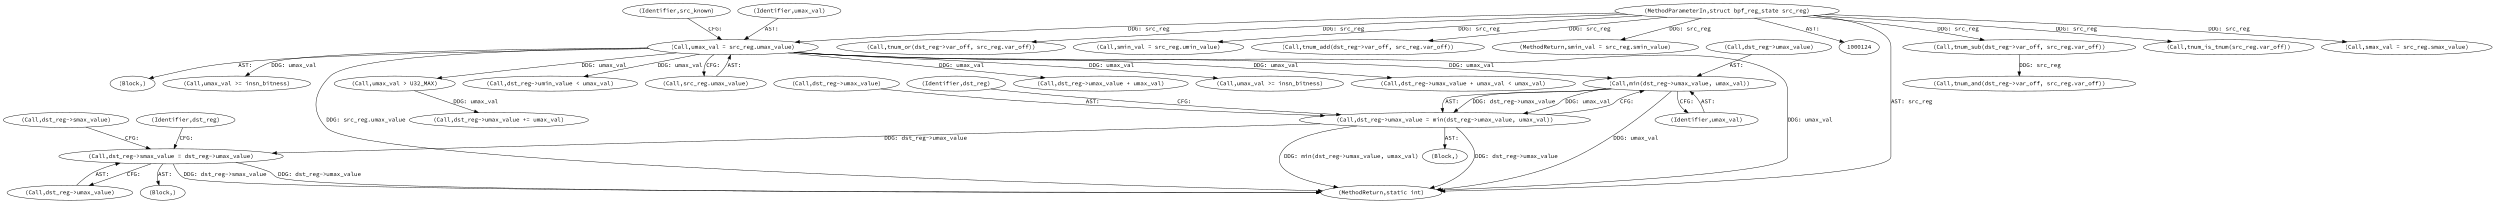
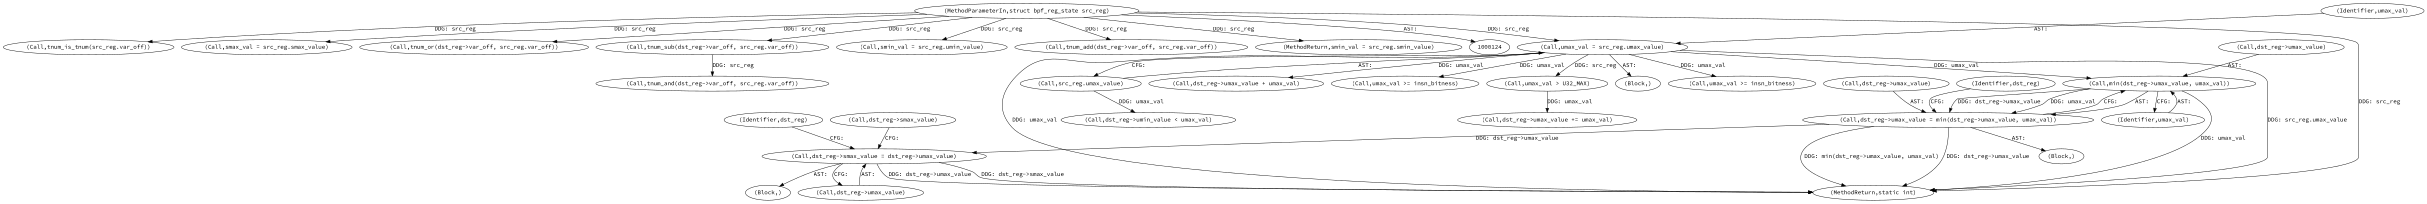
(676, 11) -> none
(604, 65) -> (1596, 65)
(644, 65) -> (1113, 101)
(1463, 84) -> none
(1912, 102) -> (2380, 102)
